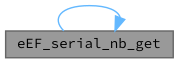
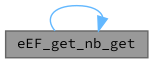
(89, 44) -> (77, 44)
